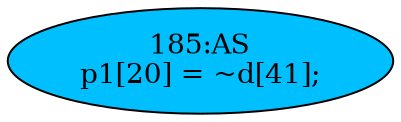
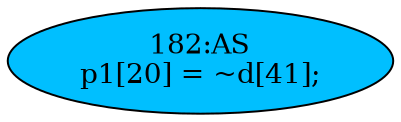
(200, 61) -> (200, 61)
